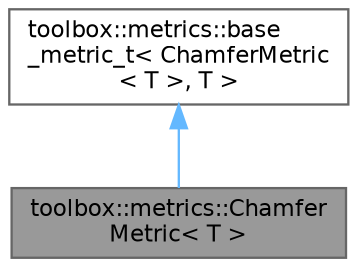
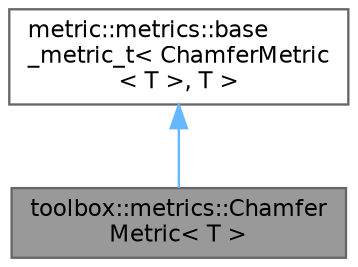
(179, 57) -> (179, 57)
